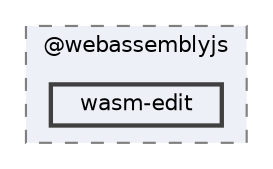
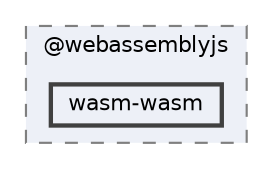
(136, 105) -> (136, 105)
